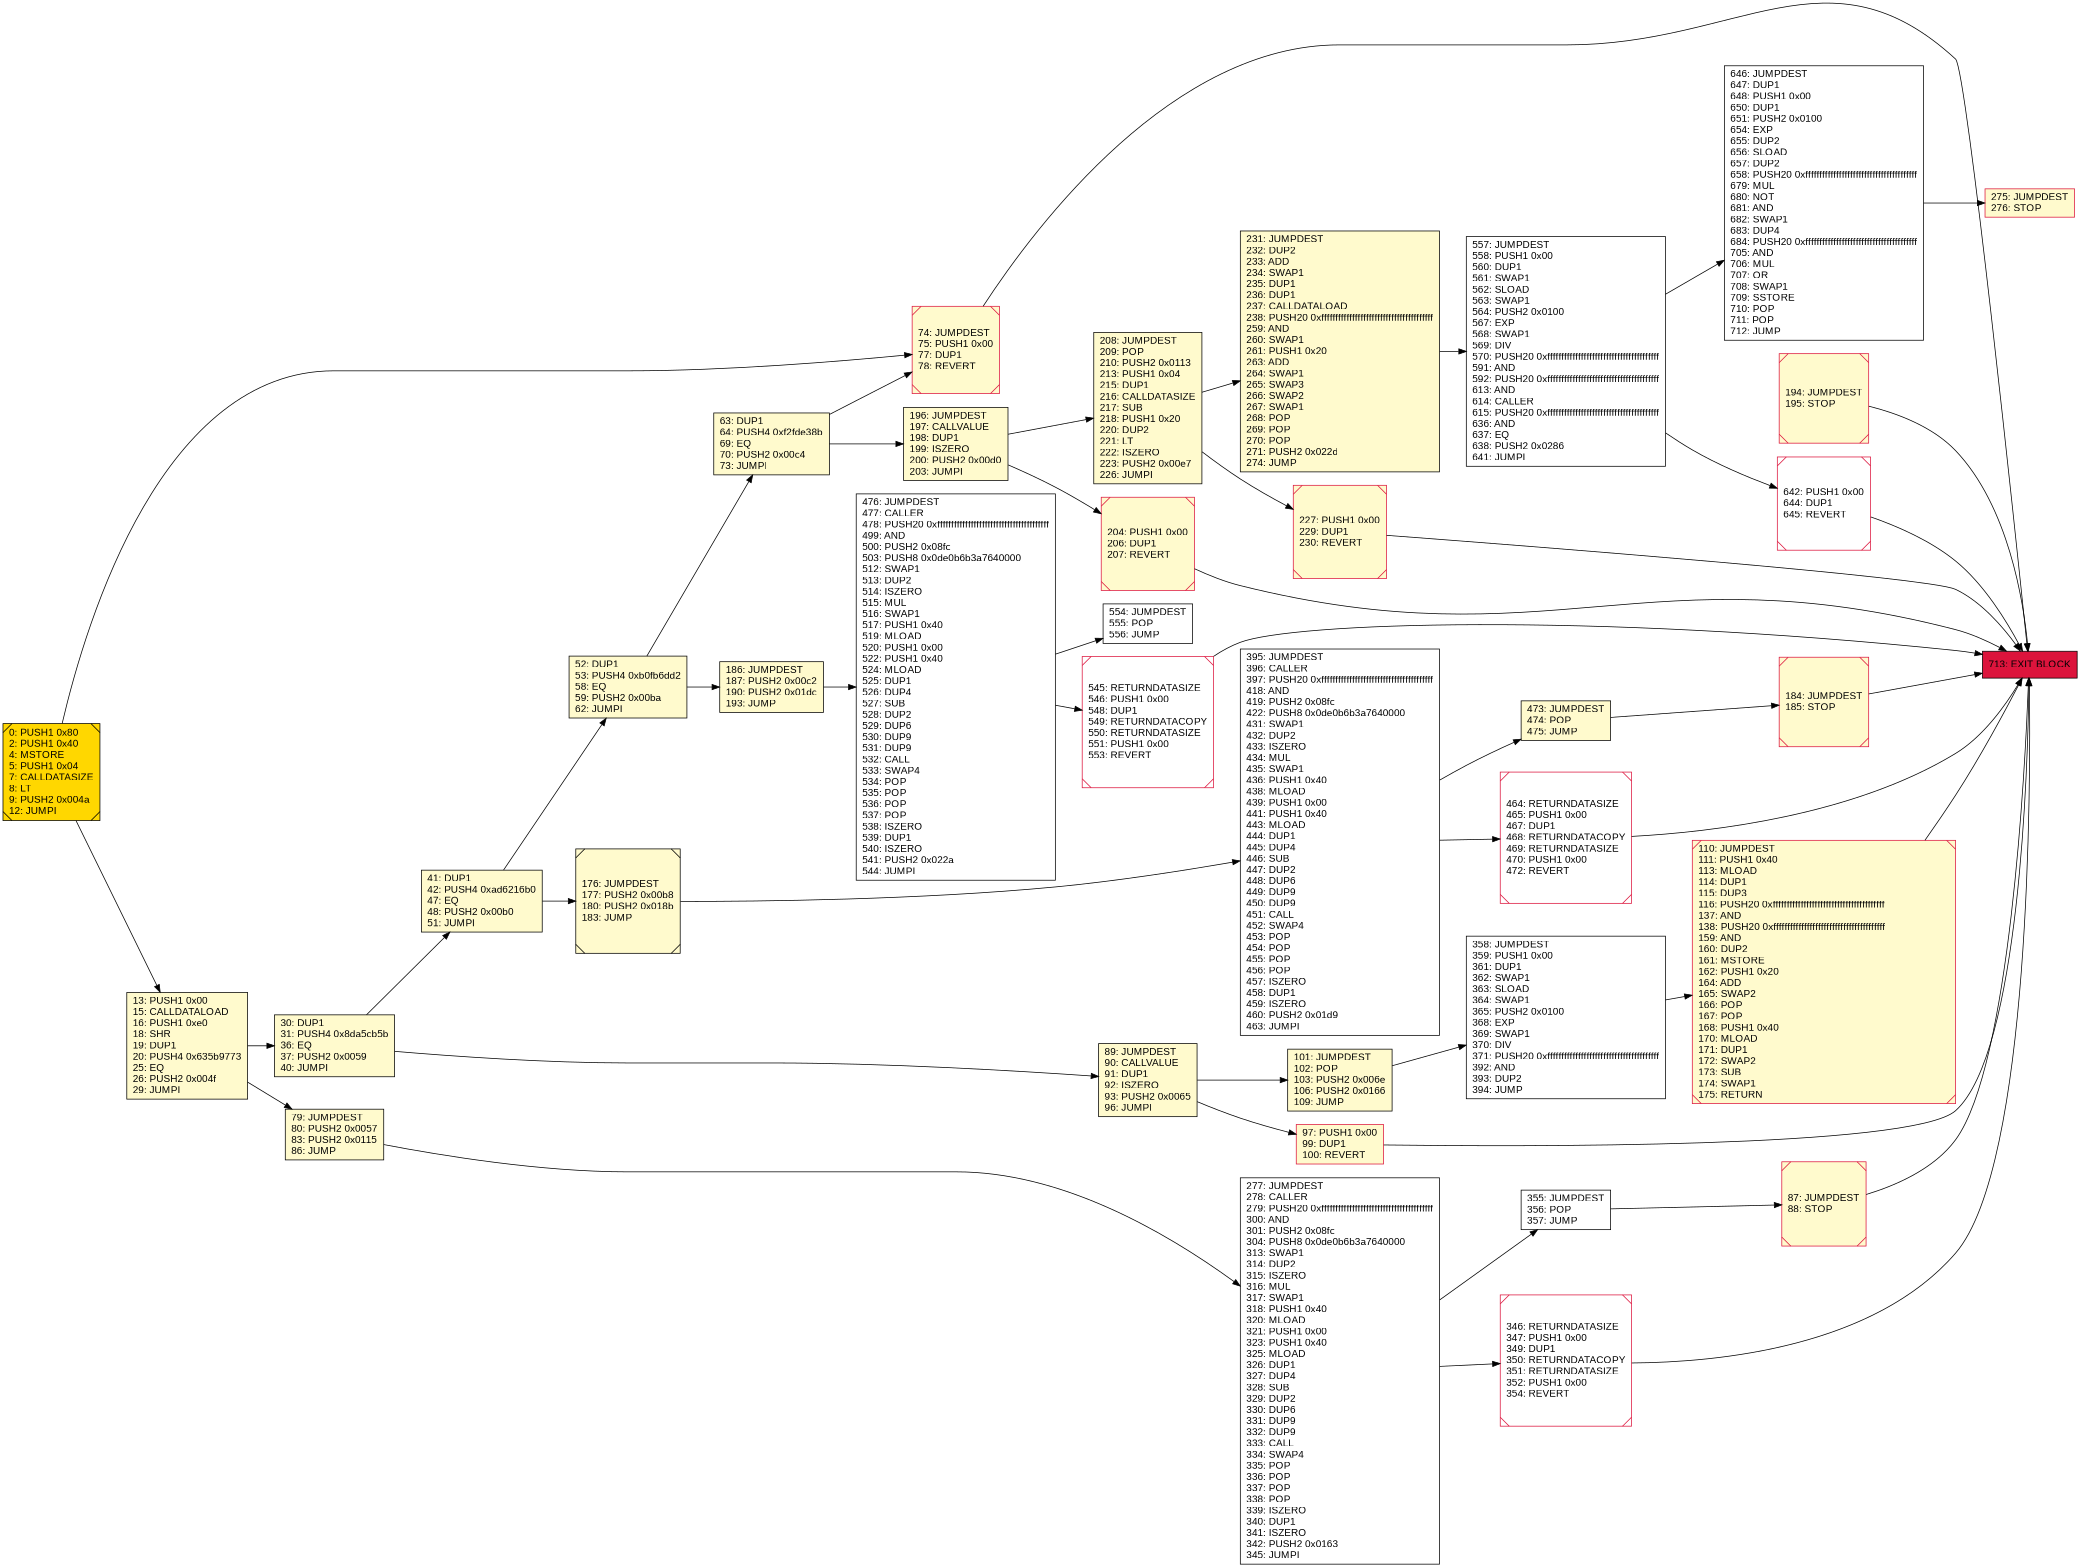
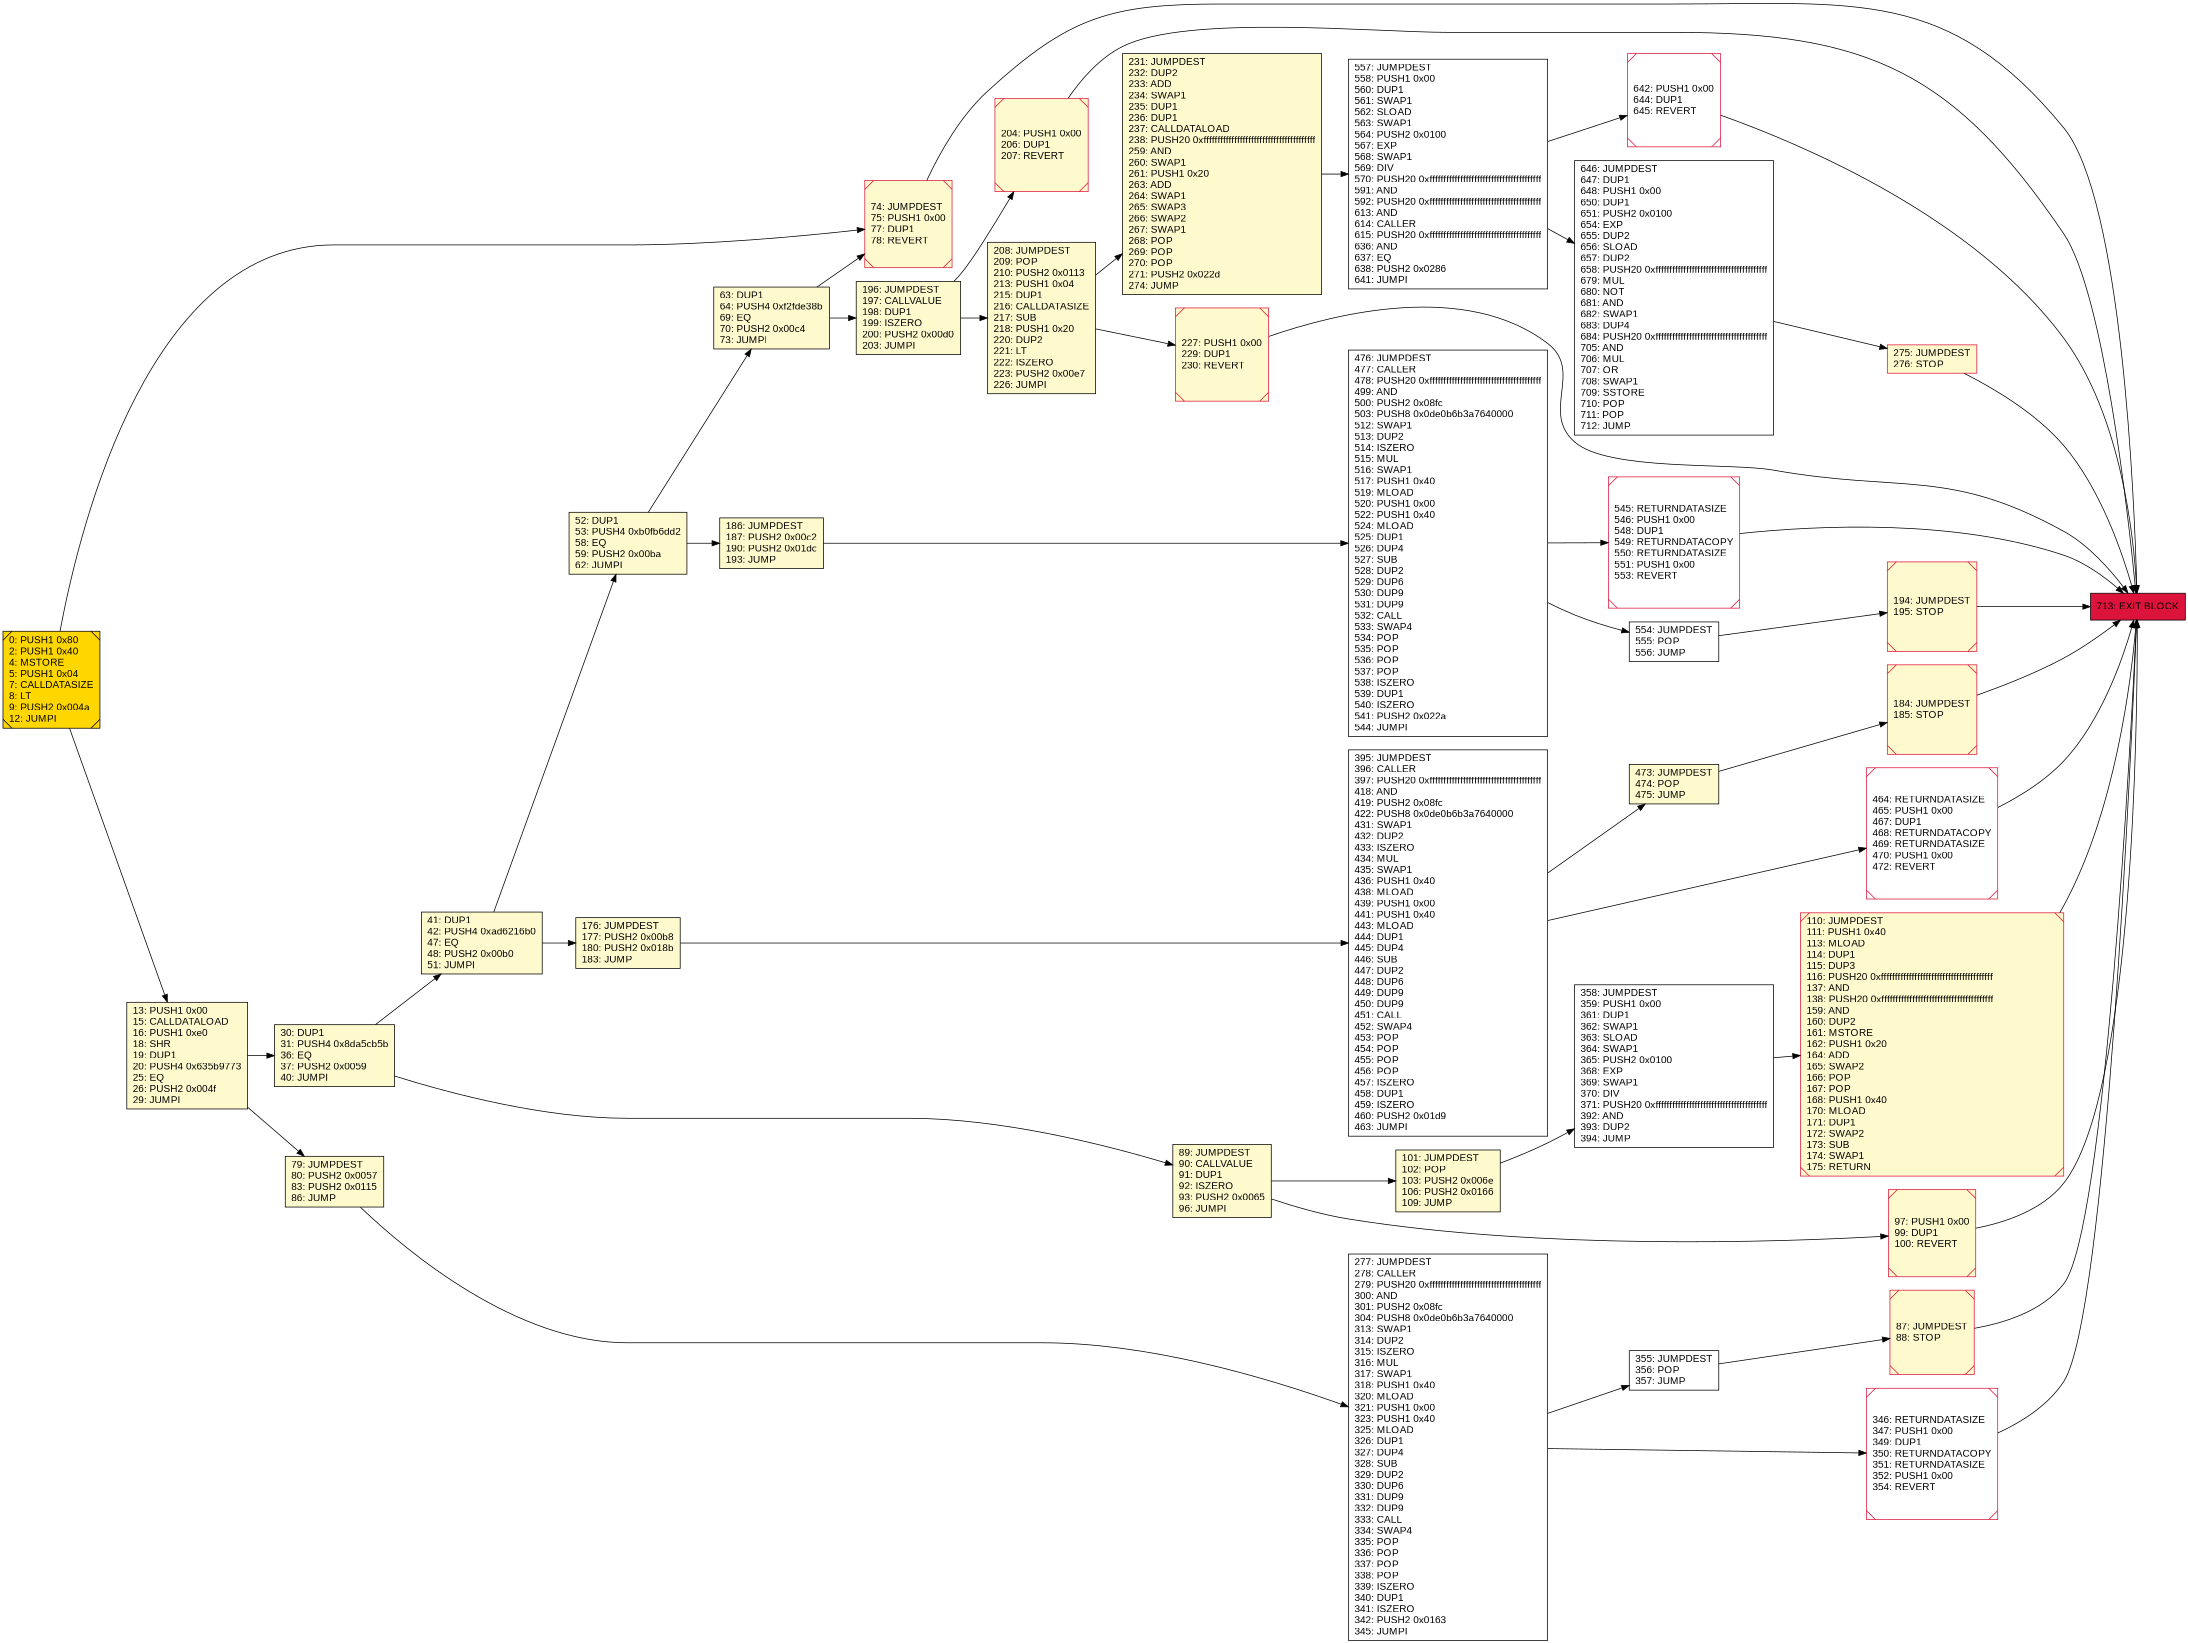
none -> (2074, 459)
none -> (1799, 625)
(628, 901) -> (628, 943)
(1340, 1144) -> (1932, 1233)
